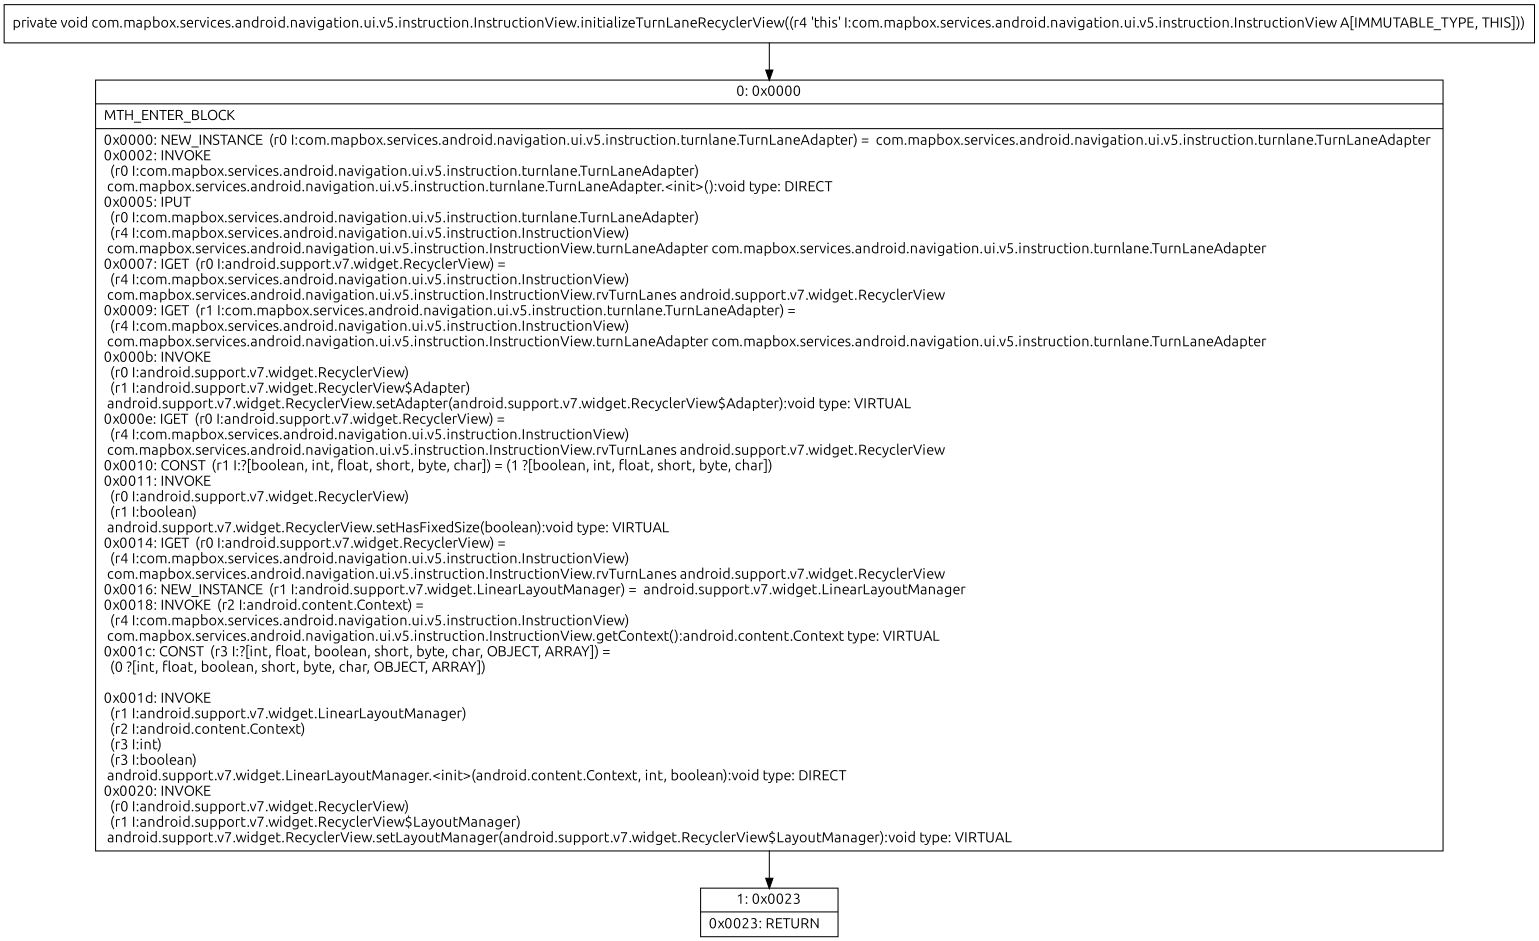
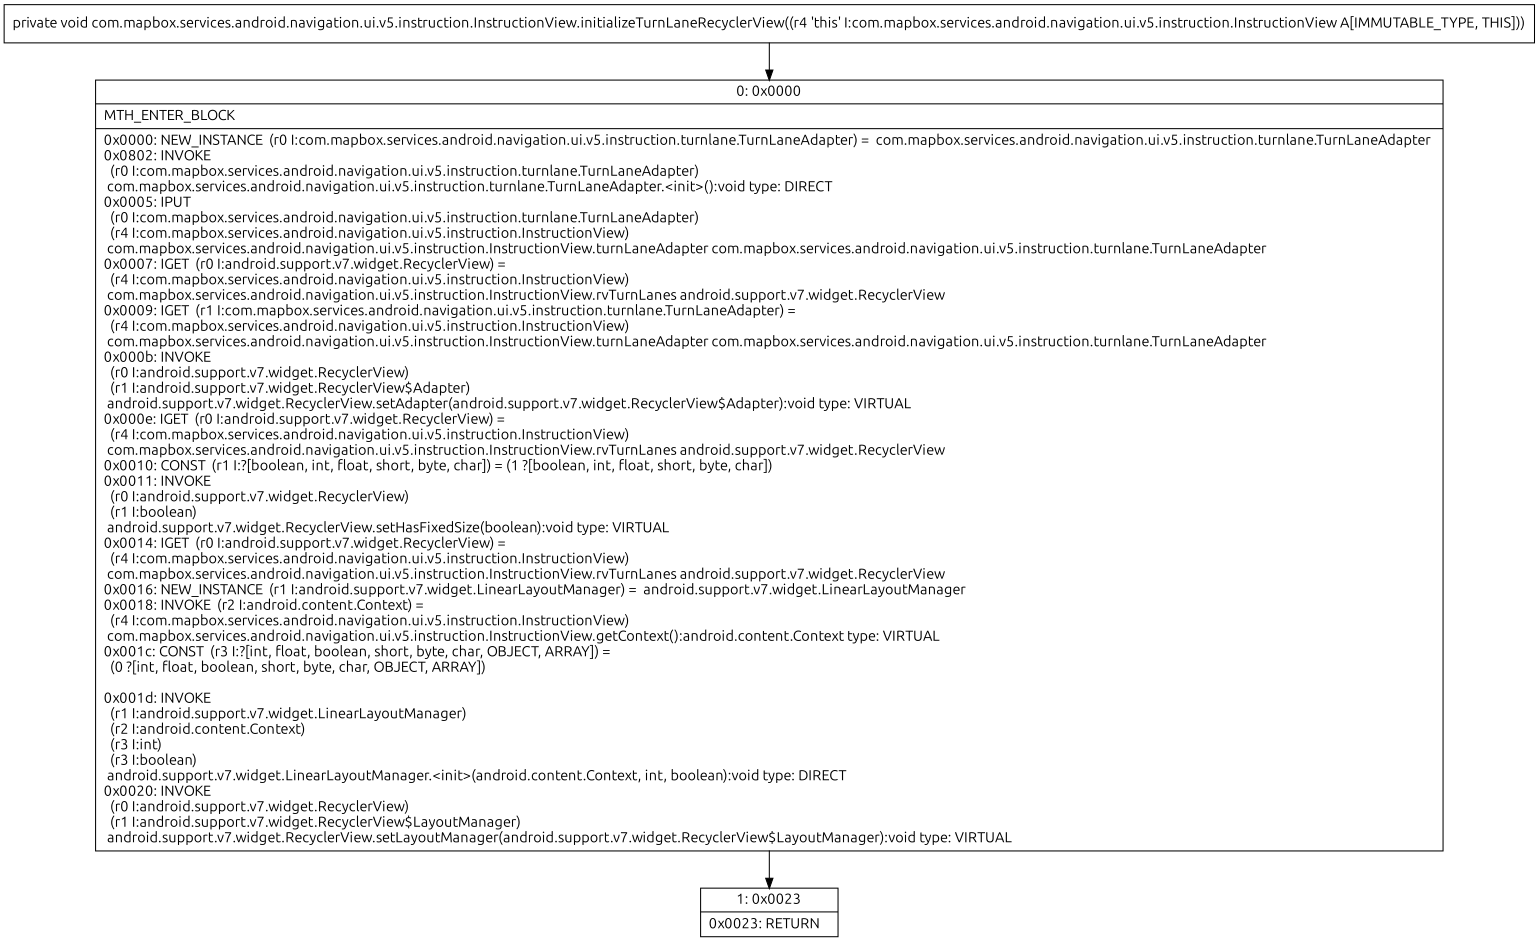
(161, 156) -> (161, 156)
